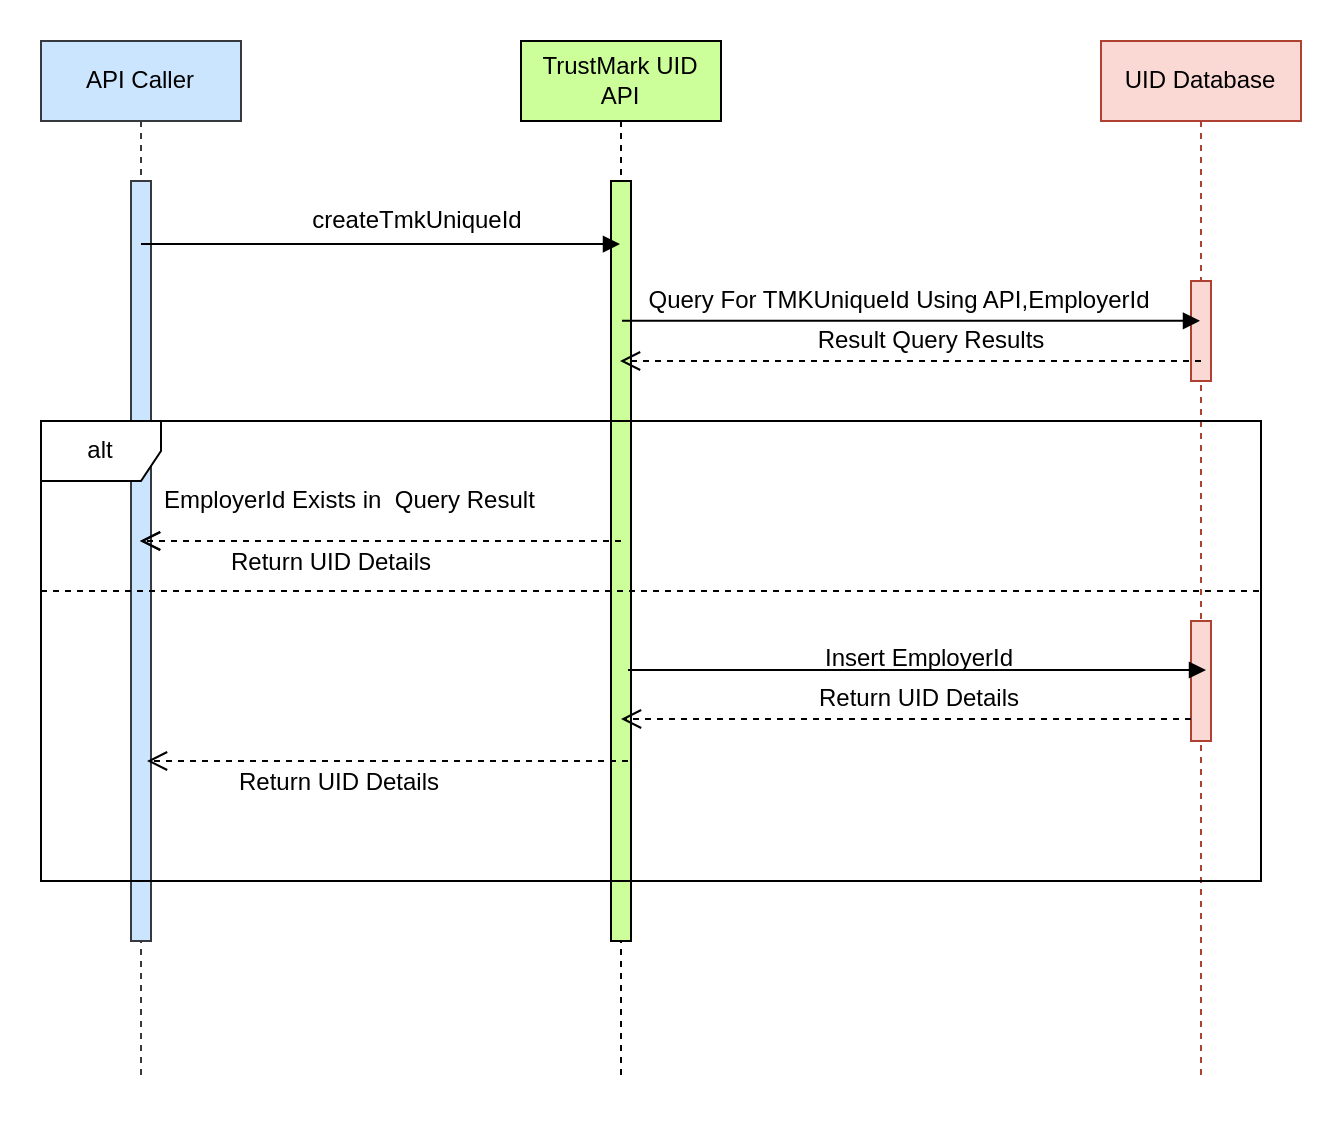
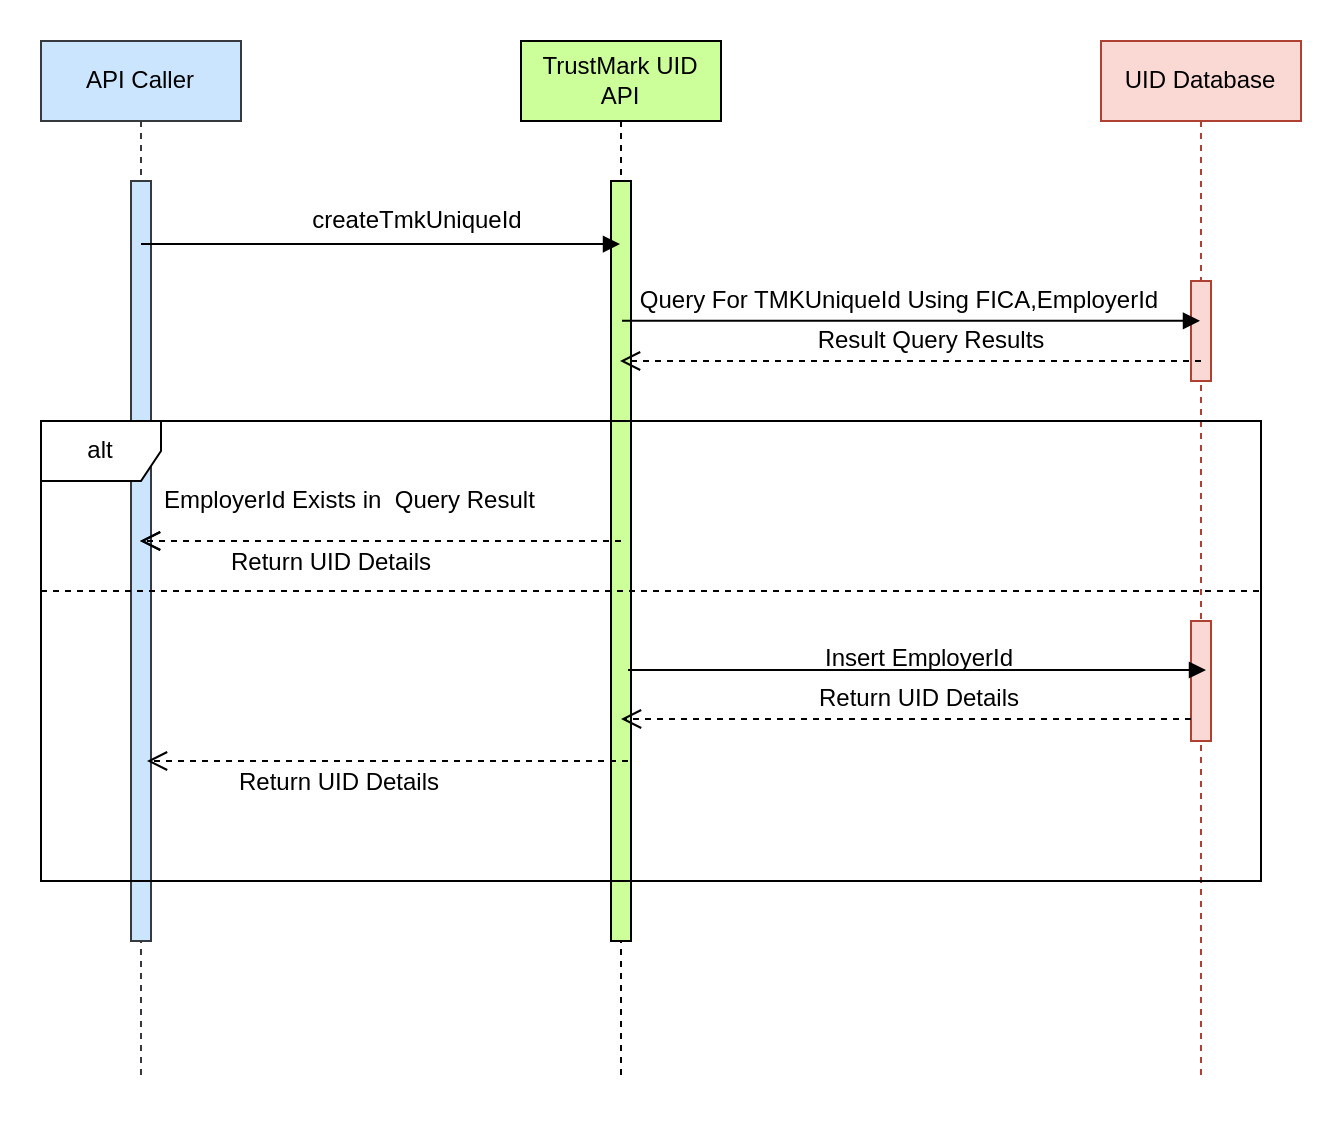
(900, 301) -> (900, 301)
